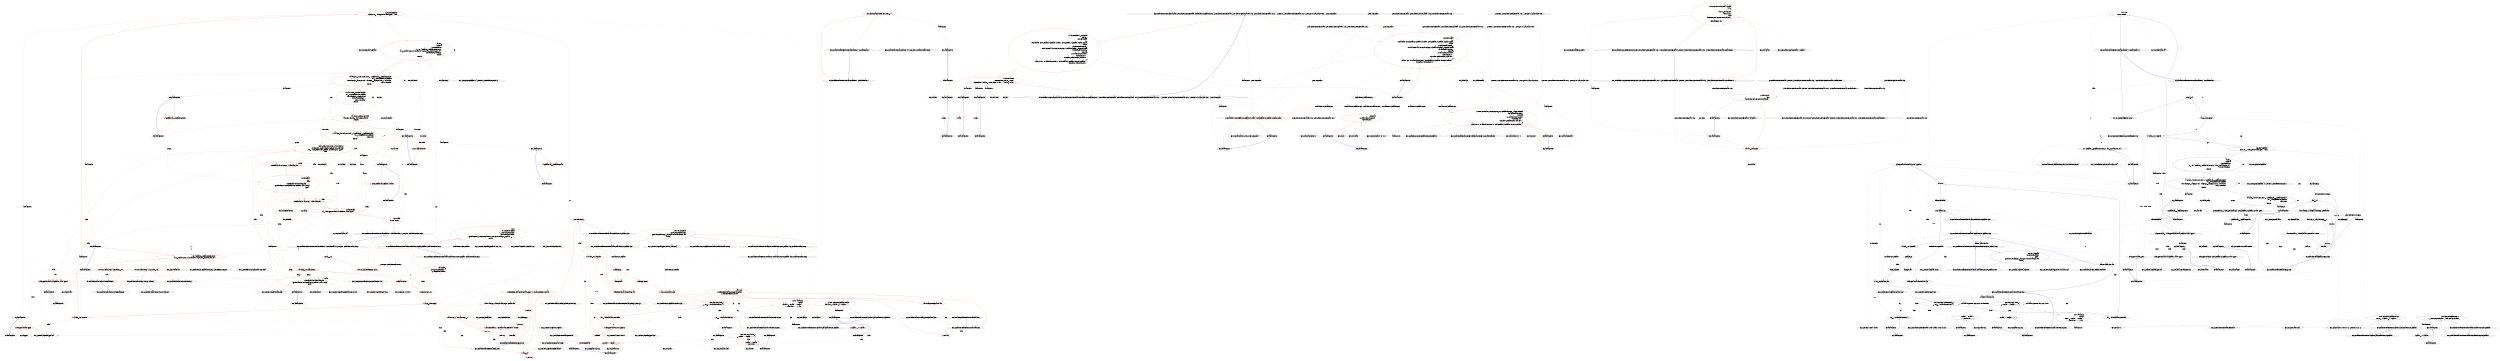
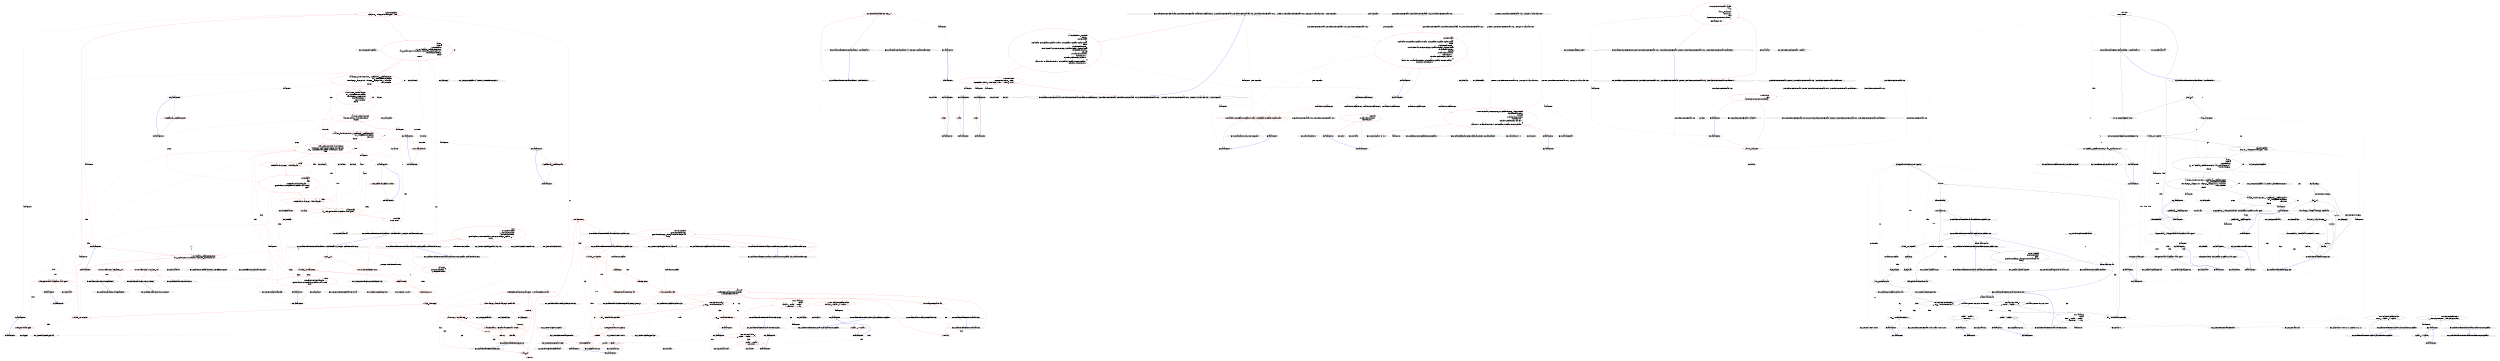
(618, 281) -> none
